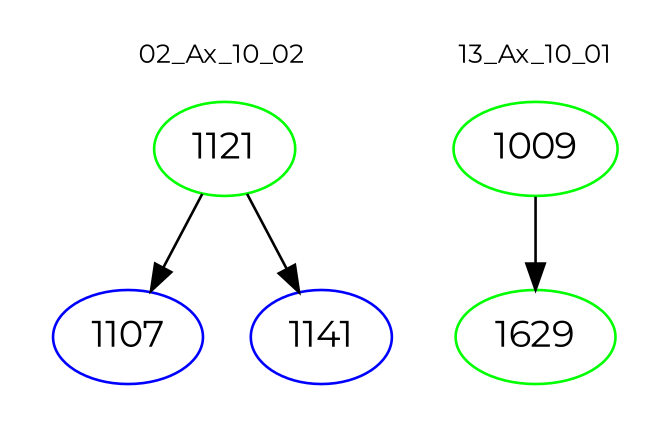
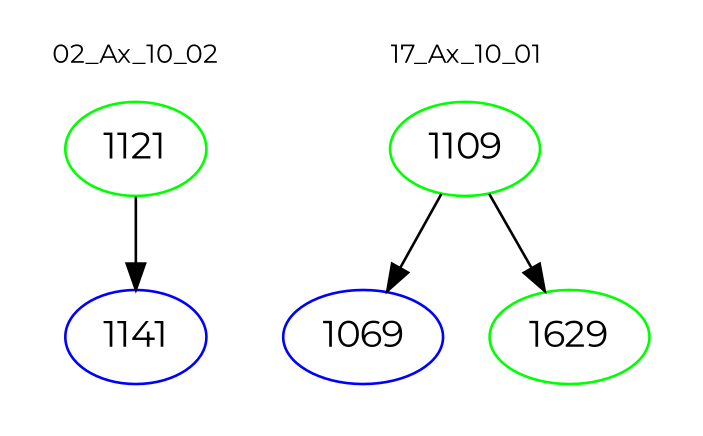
(536, 56) -> (466, 56)
(536, 149) -> (465, 149)
(128, 337) -> none
none -> (363, 337)
